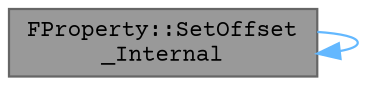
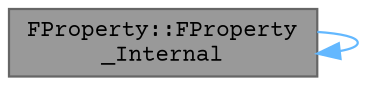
(163, 43) -> (163, 43)
